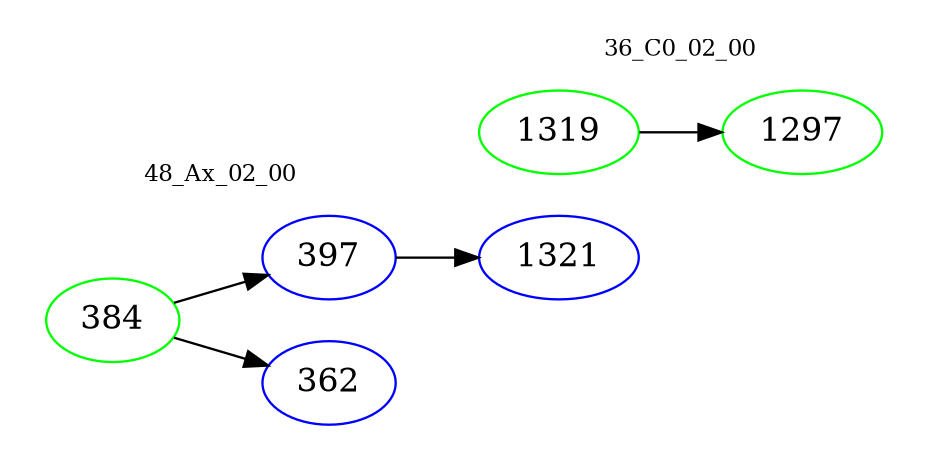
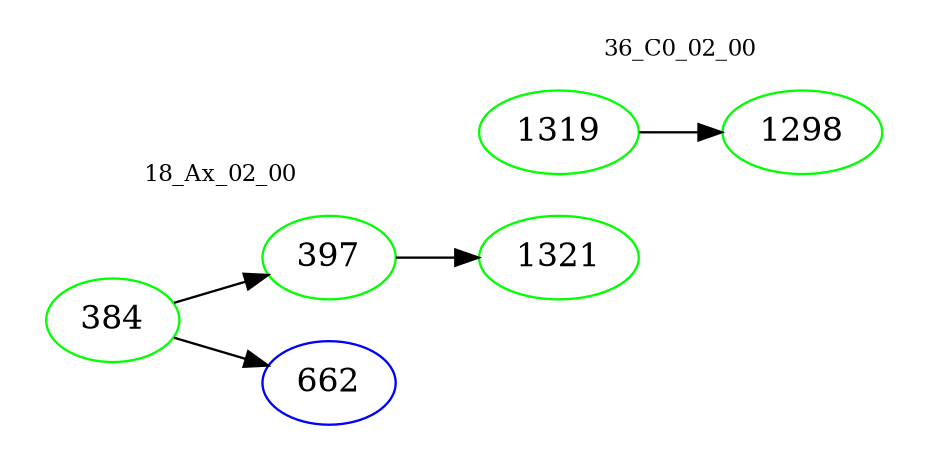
(802, 132) -> (802, 132)
(221, 175) -> (221, 175)
(329, 258) -> (329, 258)
(559, 258) -> (559, 258)
(329, 383) -> (329, 383)
